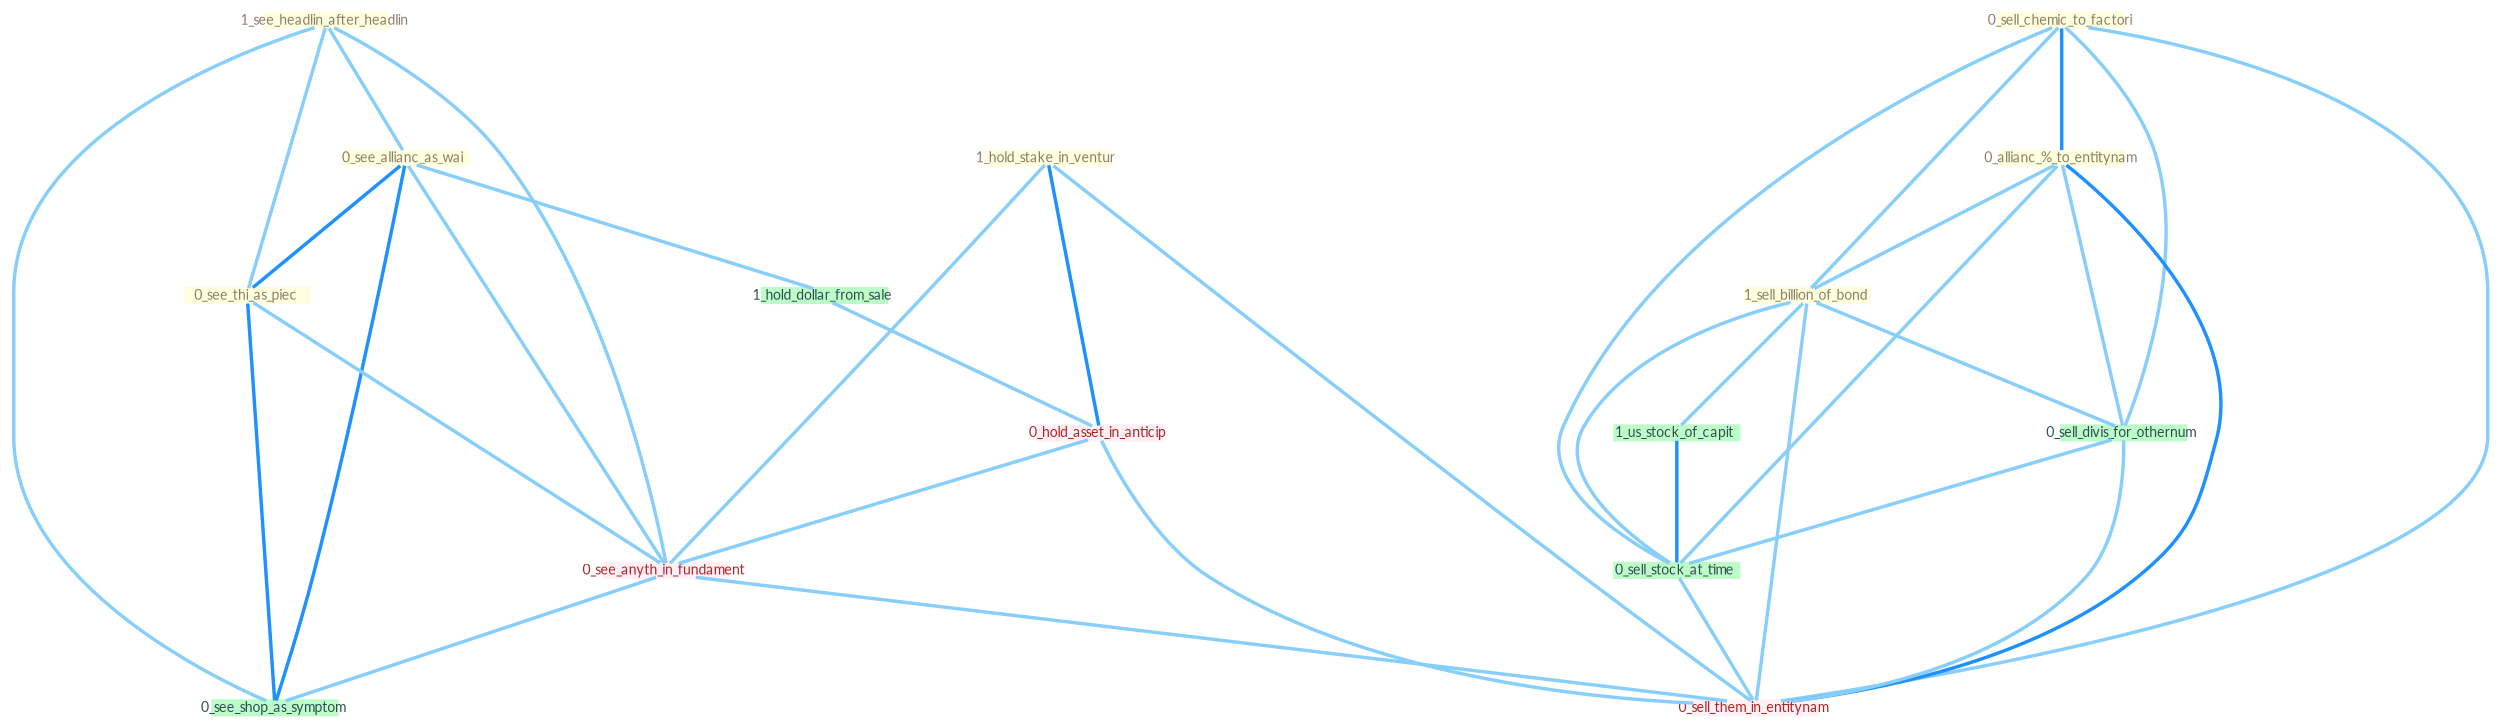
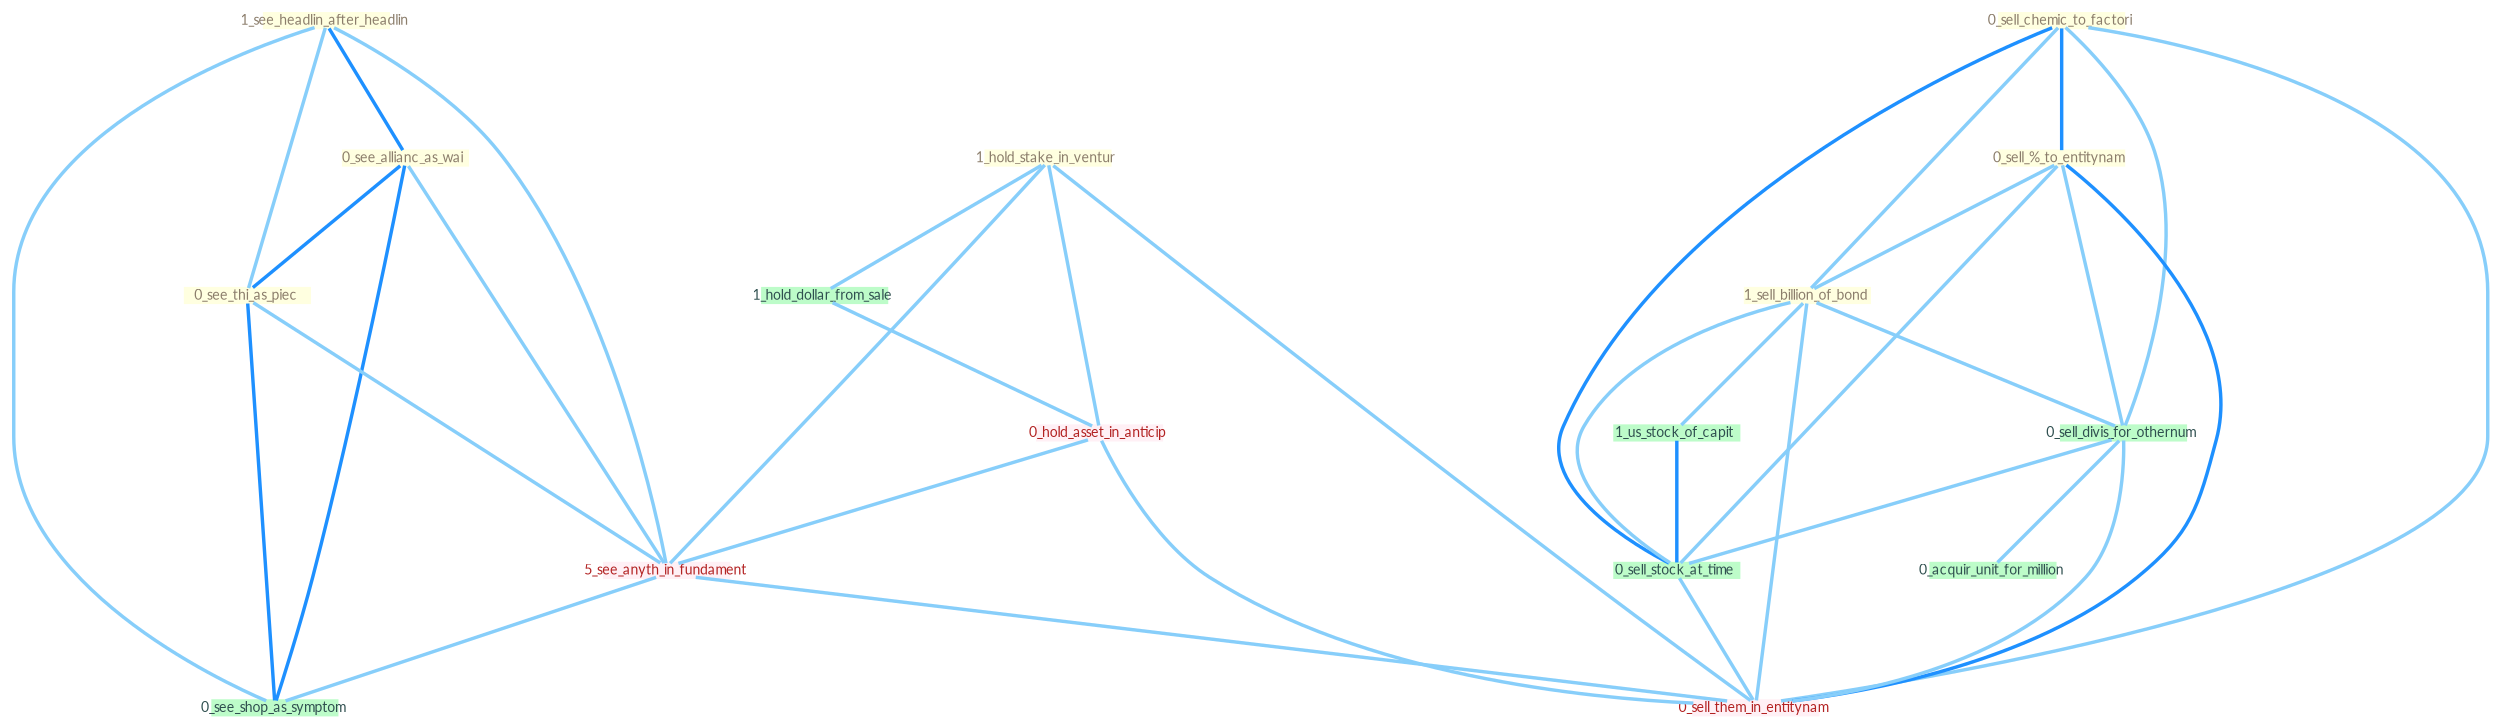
(366, 89) -> (366, 89)
(2062, 158) -> (2062, 158)
(615, 227) -> (936, 227)
(1700, 246) -> (1700, 246)
(1074, 295) -> (1074, 295)
(667, 570) -> (667, 570)
none -> (1993, 570)
